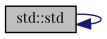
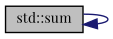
(41, 19) -> (44, 19)
